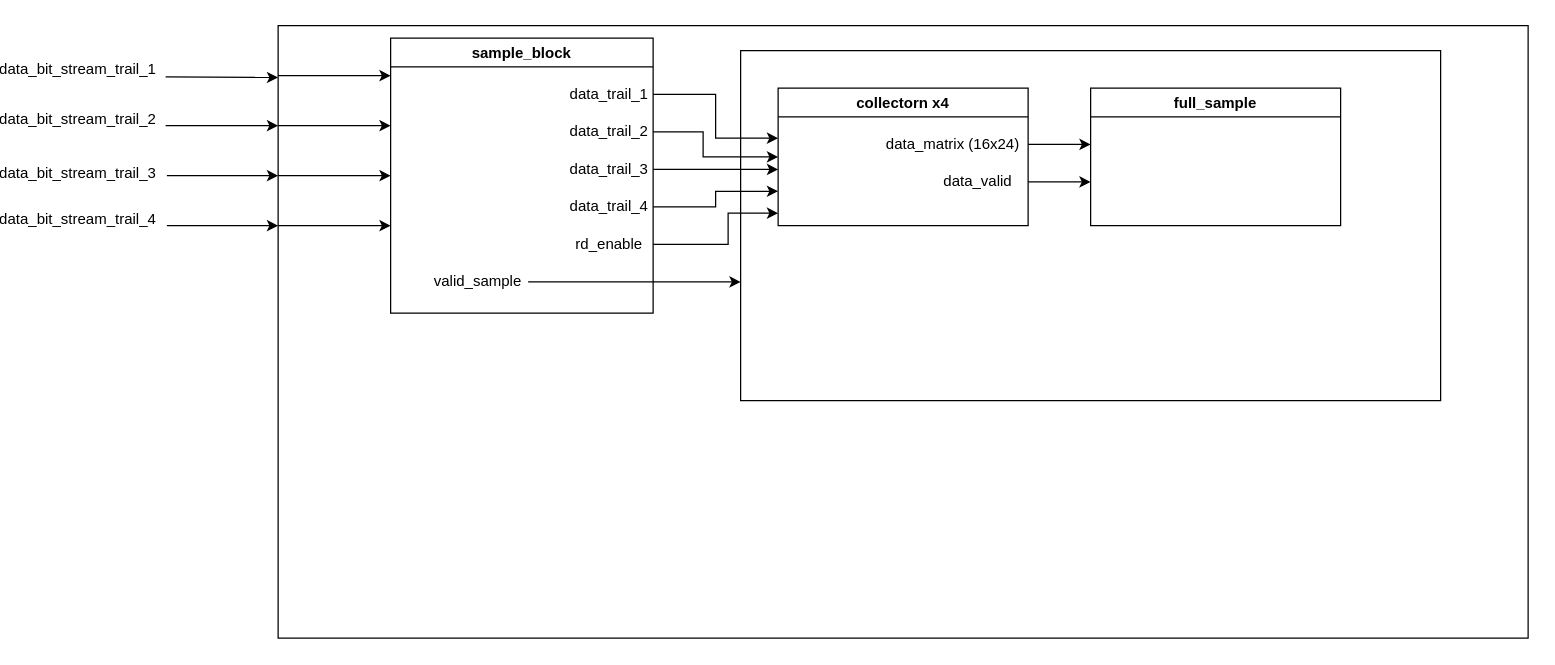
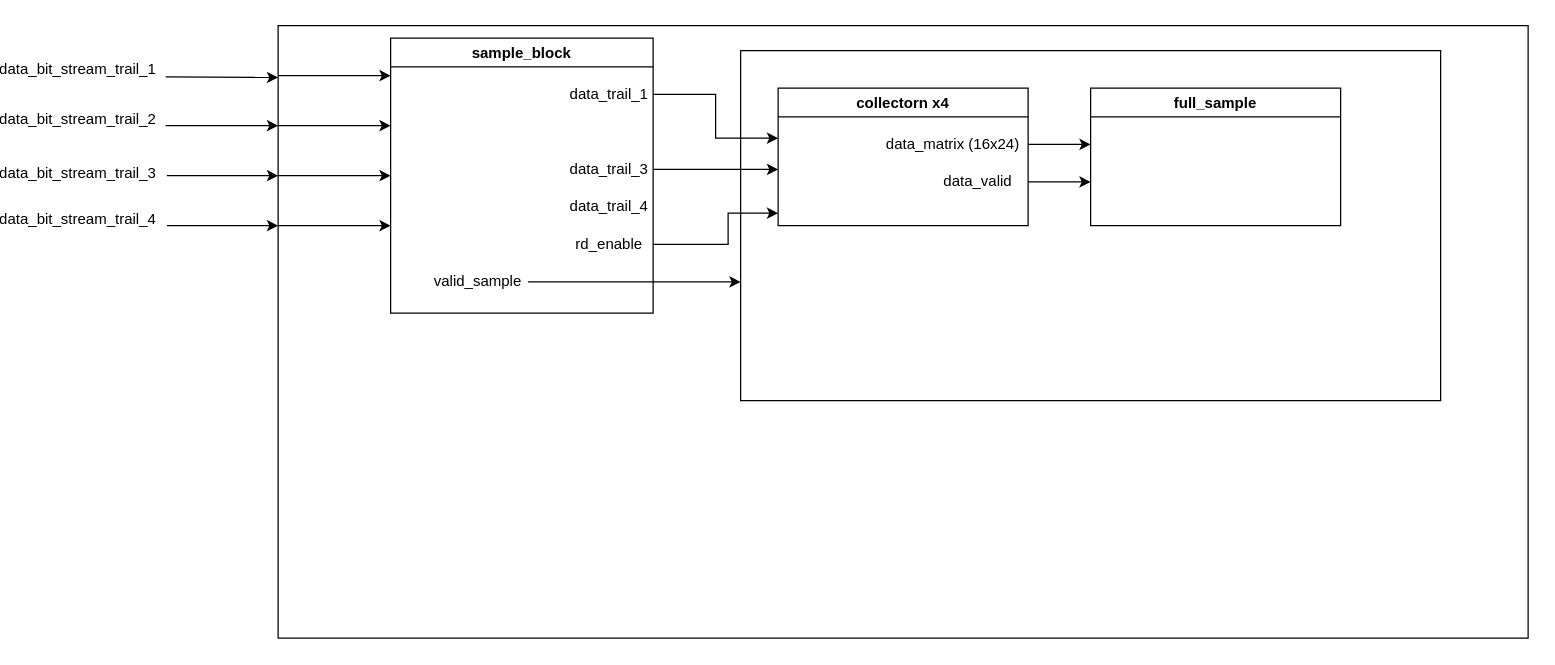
(609, 132) -> none
(703, 154) -> none
(716, 203) -> none
